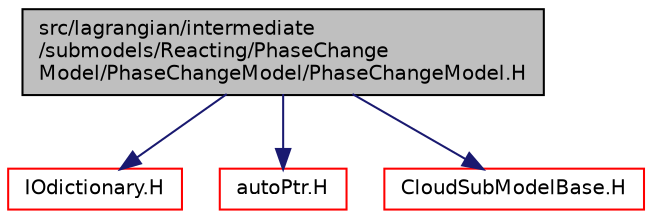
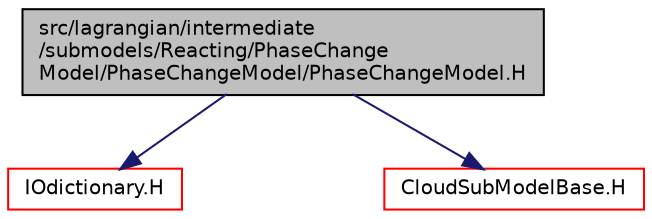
(283, 189) -> none
